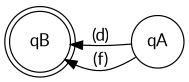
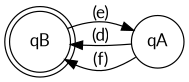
none -> (95, 22)
